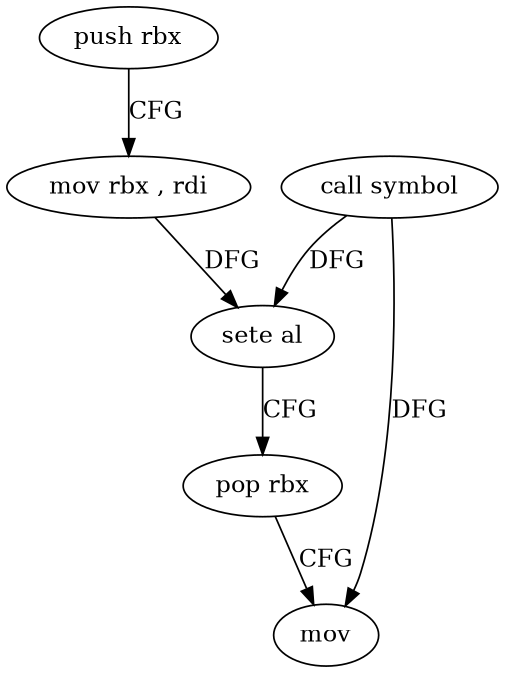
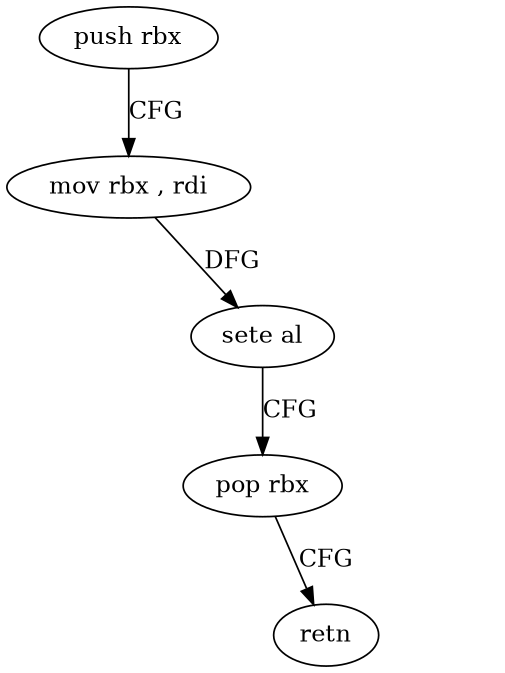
(390, 187) -> none
(326, 635) -> (326, 635)
